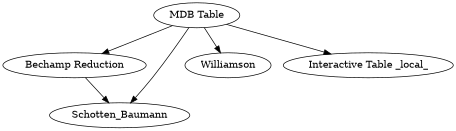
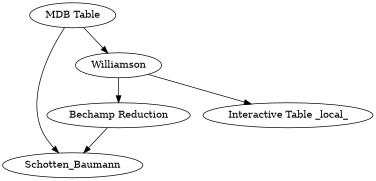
(140, 38) -> (119, 87)
(275, 38) -> (196, 88)
